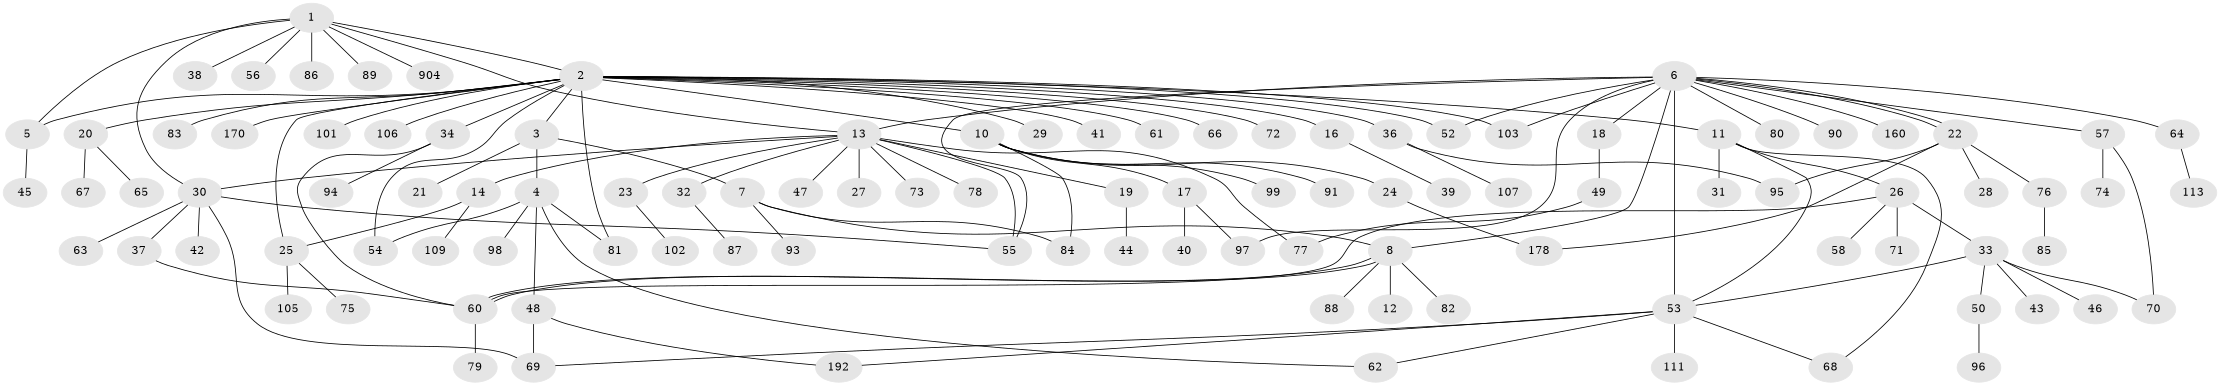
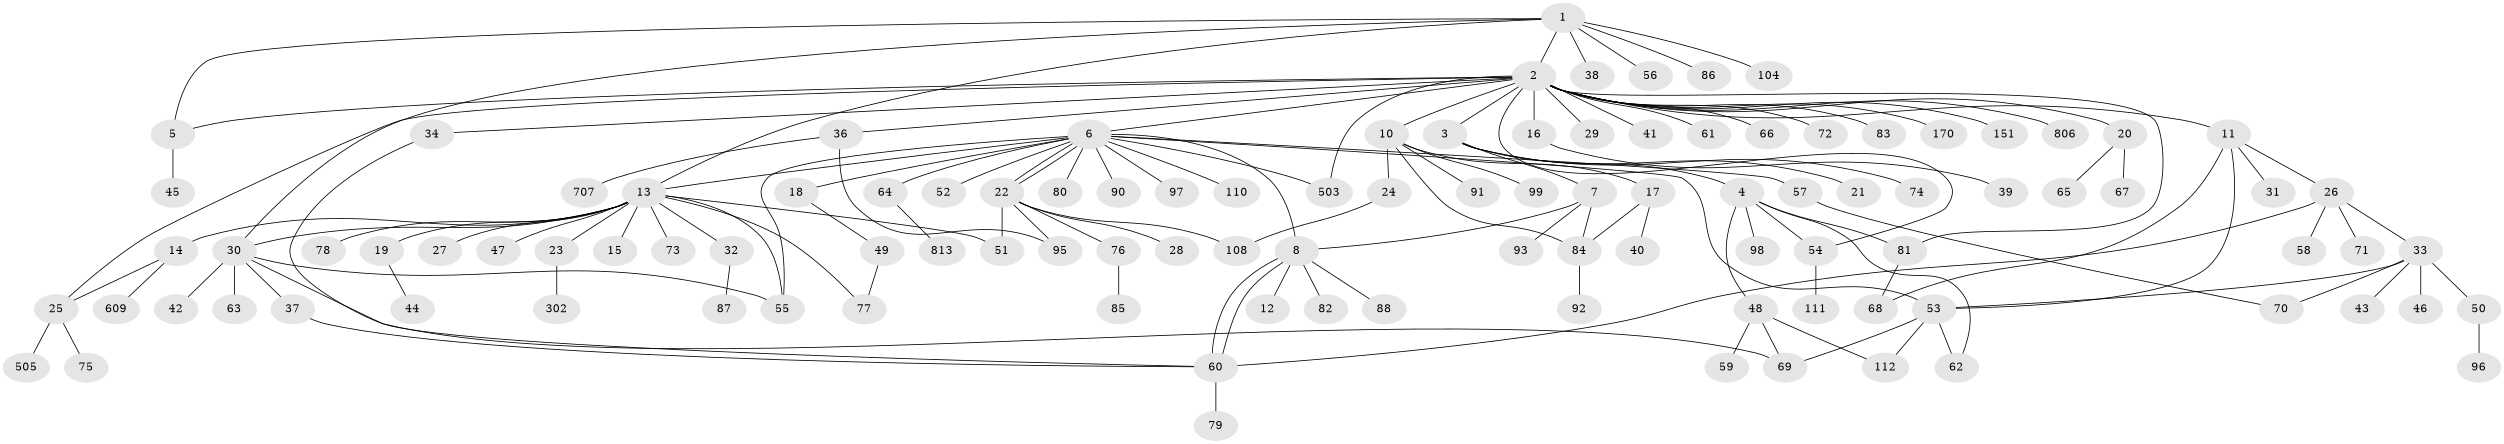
(370, 76) -> none
(430, 76) -> (1769, 76)
(1019, 84) -> (1312, 105)
(327, 134) -> (2005, 134)
(388, 134) -> (2065, 134)
(1509, 134) -> (1329, 193)
(1896, 134) -> (1237, 193)
(2103, 164) -> (1682, 162)
(331, 193) -> none
(1509, 193) -> (584, 193)
(2194, 193) -> (942, 251)
(1214, 222) -> (1616, 222)
(436, 251) -> (116, 309)
none -> (615, 251)
(675, 251) -> (557, 309)
none -> (1002, 251)
(1539, 251) -> (1237, 251)
(288, 309) -> (26, 368)
none -> (1579, 309)
(1753, 338) -> (1890, 280)
(1675, 339) -> (1816, 274)
(839, 368) -> (1886, 368)
none -> (1727, 368)
